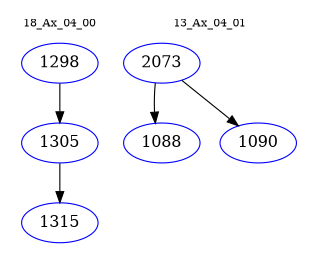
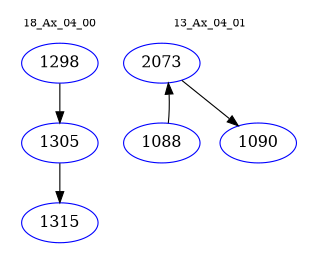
(154, 98) -> (169, 109)
